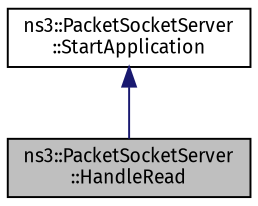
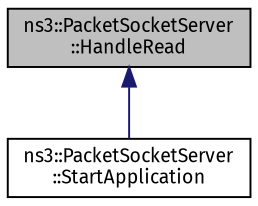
(129, 113) -> (129, 113)
